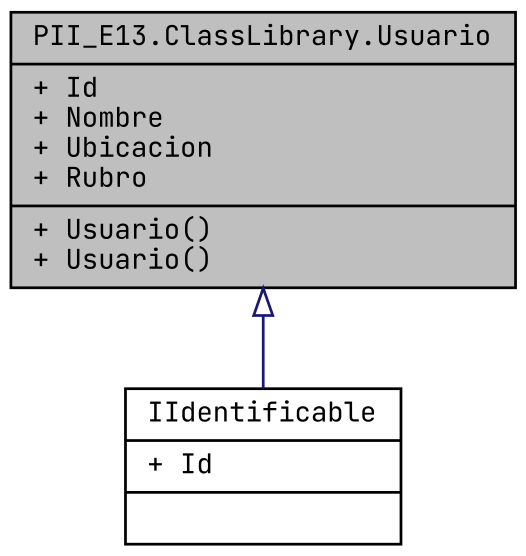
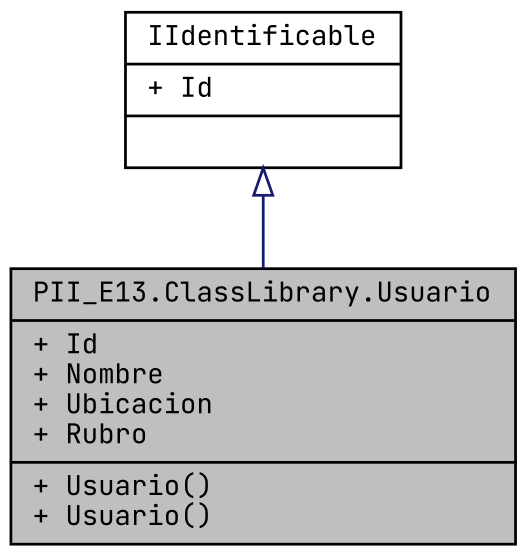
(263, 352) -> (263, 232)
